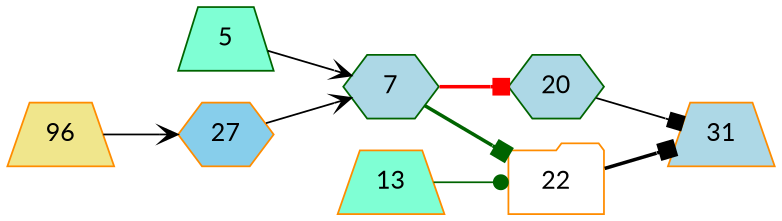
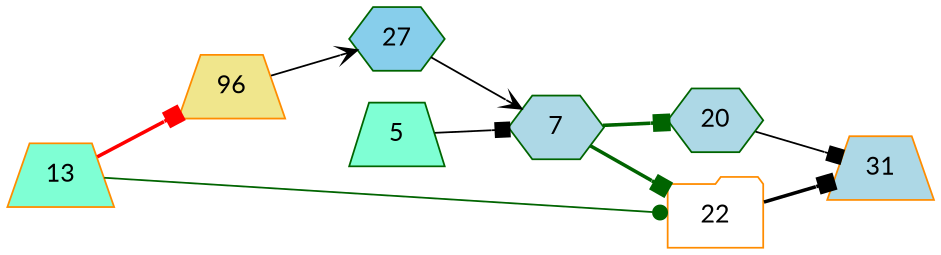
(301, 61) -> (463, 132)
(465, 87) -> (627, 124)
(226, 134) -> (397, 39)
none -> (131, 139)
